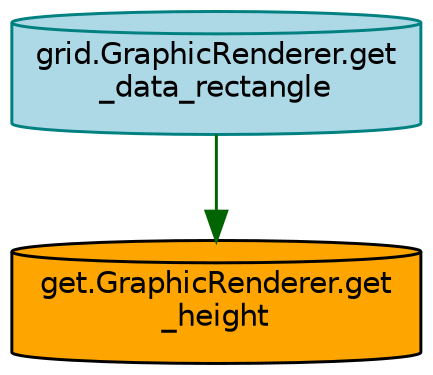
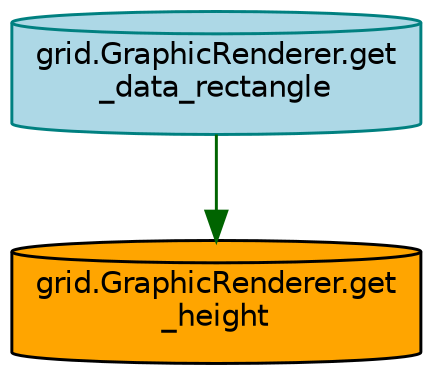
(216, 302) -> (216, 302)
